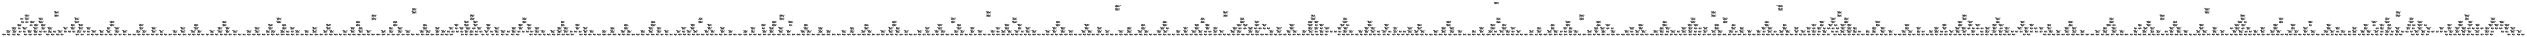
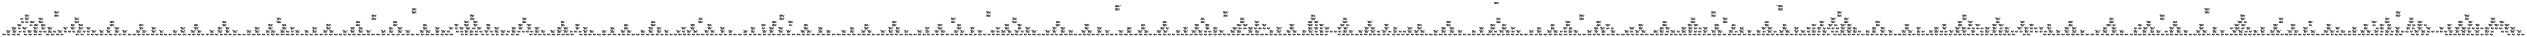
(453, 32) -> none
